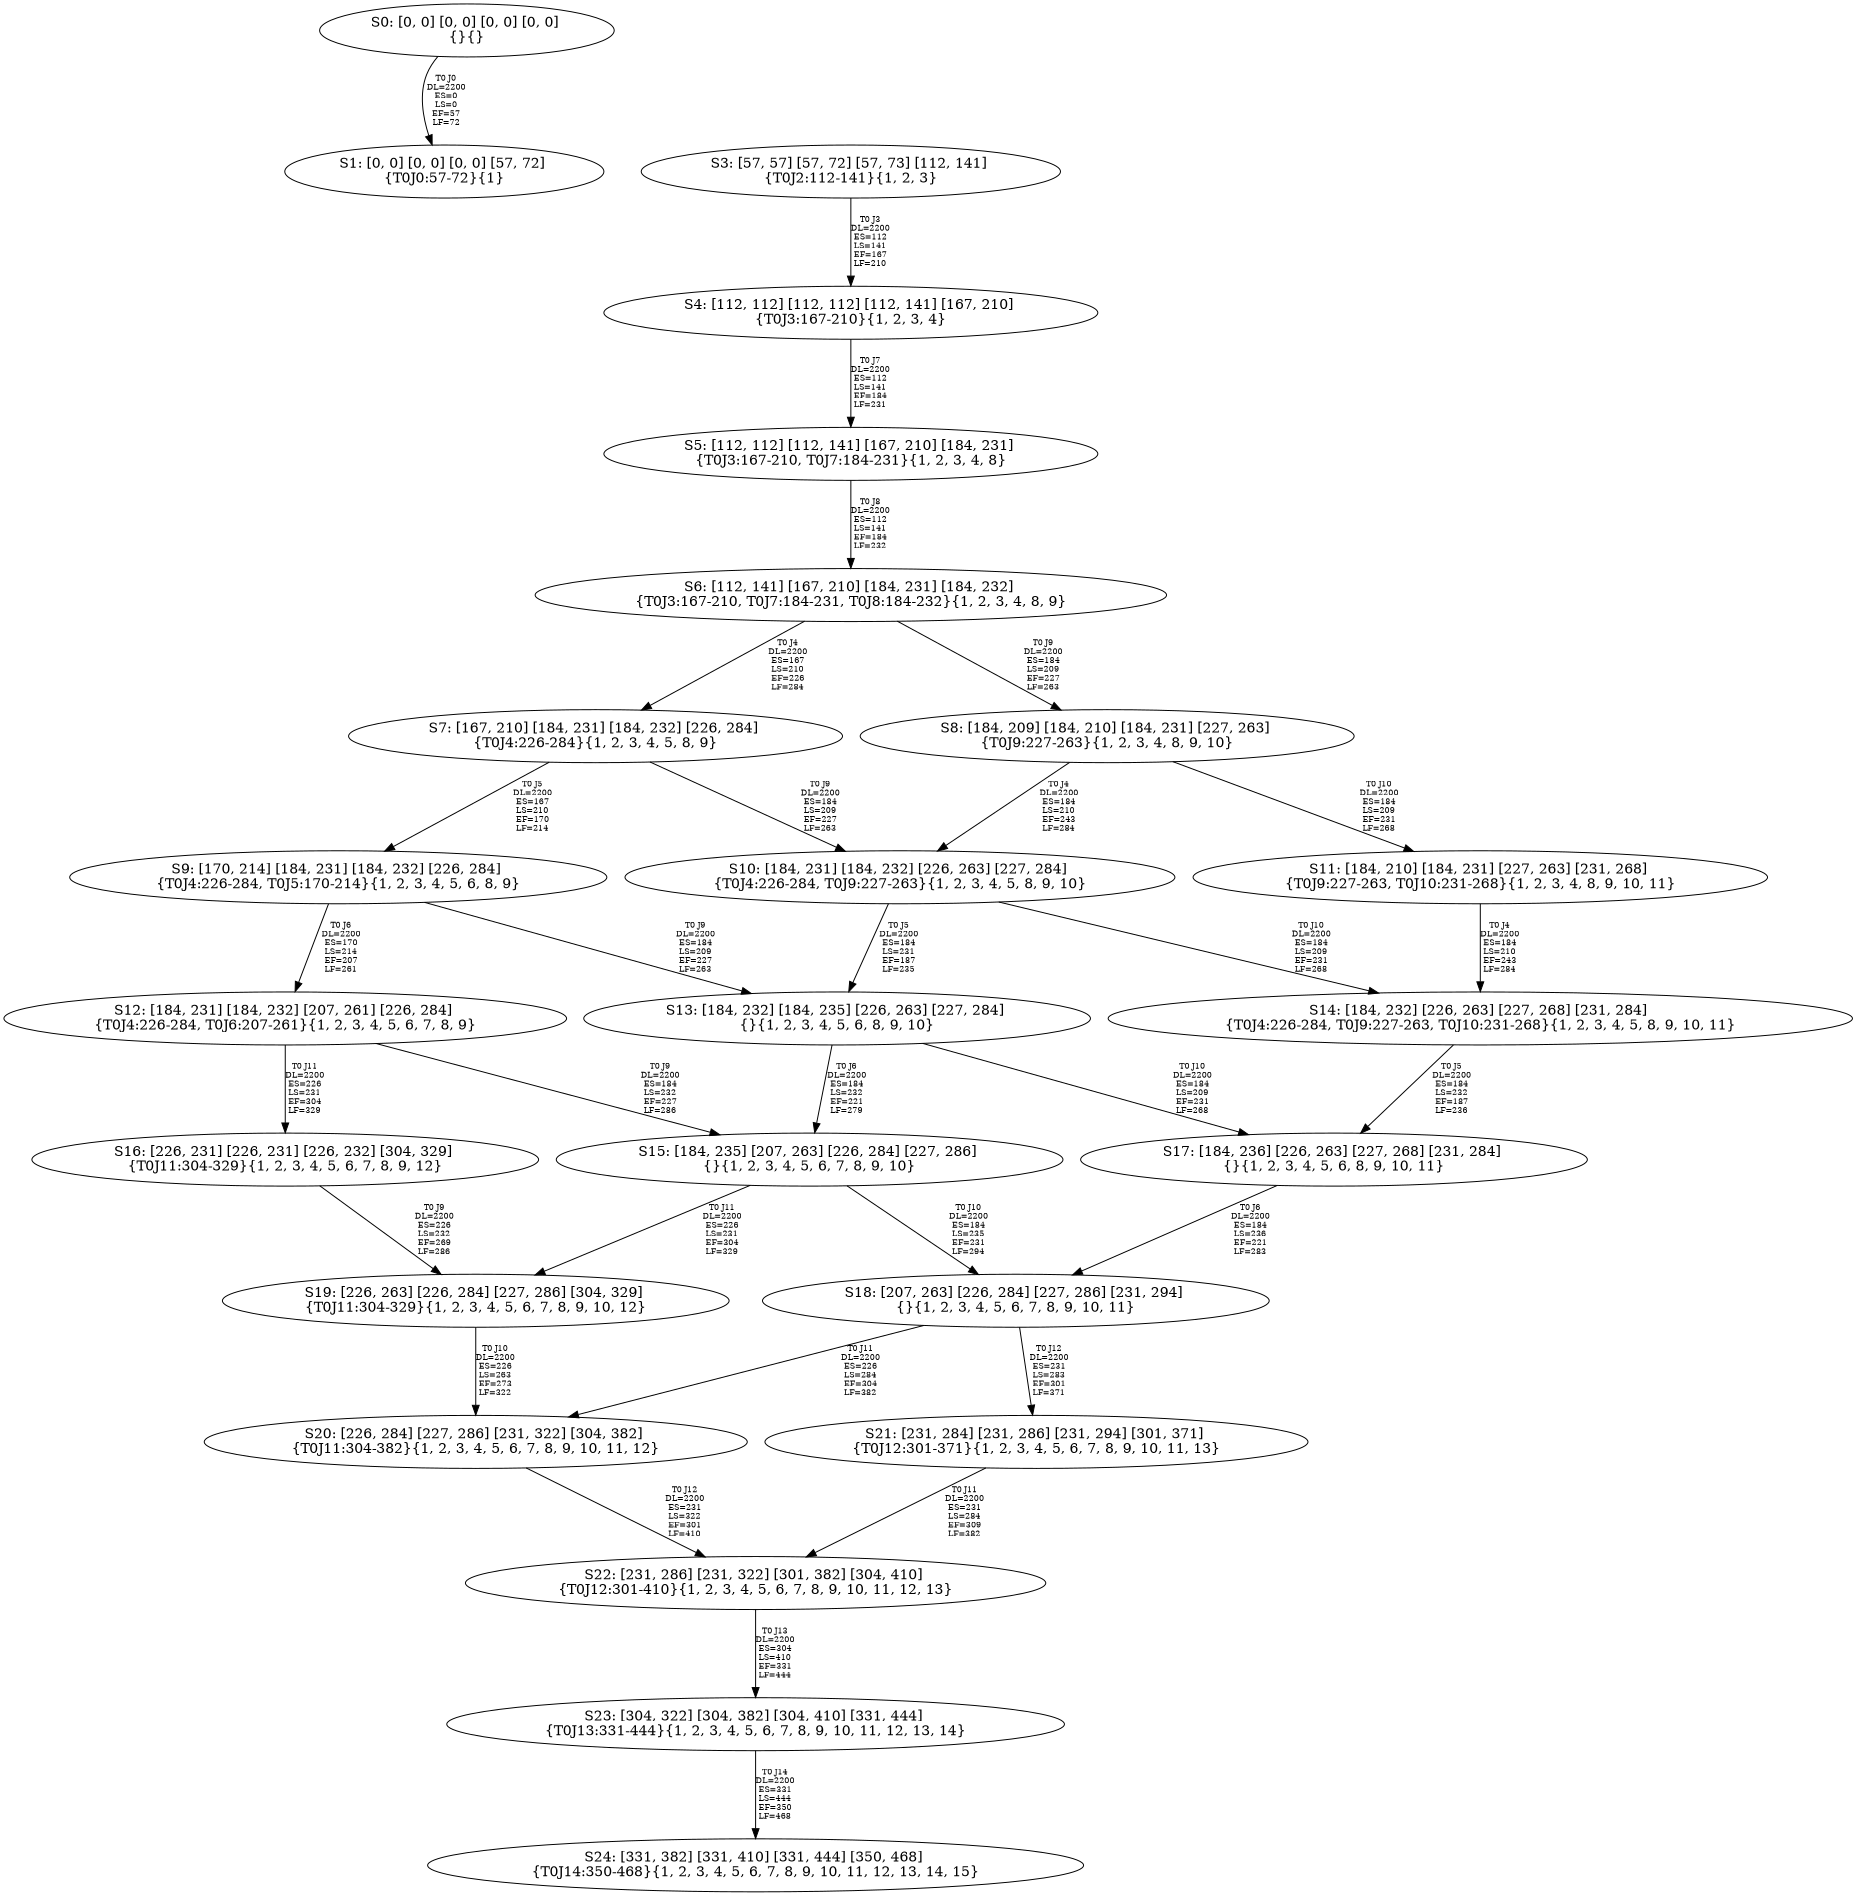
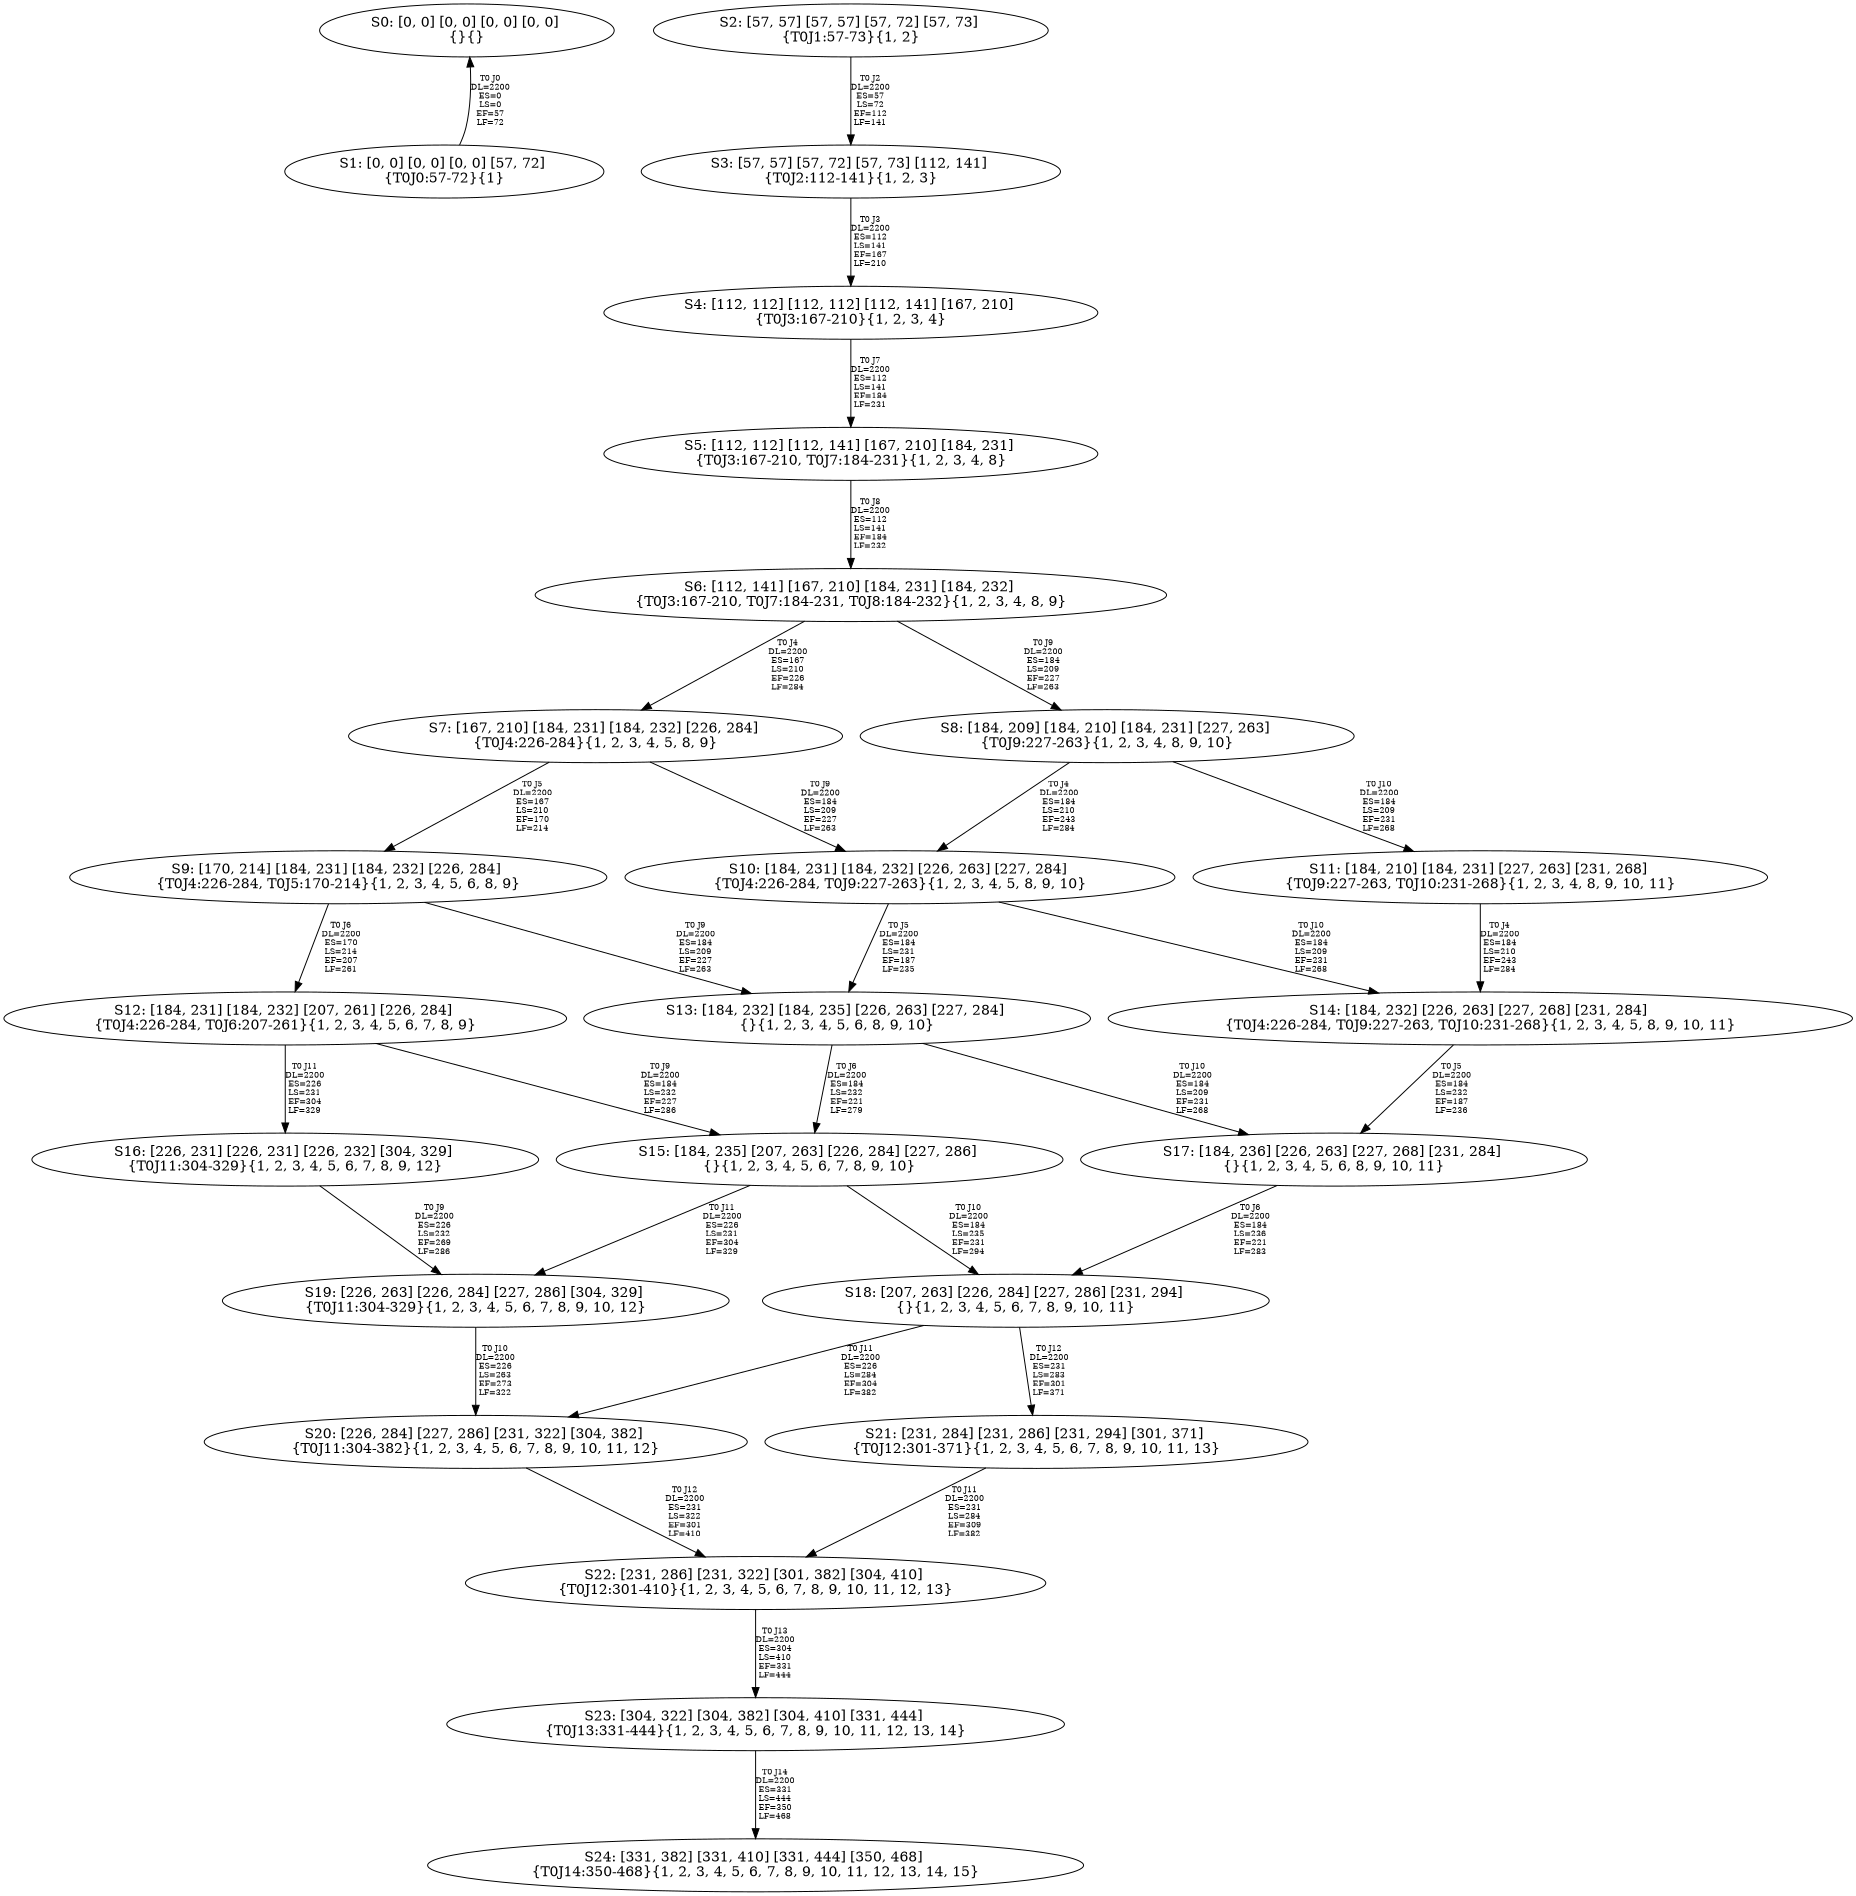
none -> (851, 30)
(423, 95) -> (469, 107)
